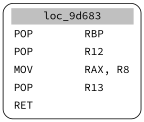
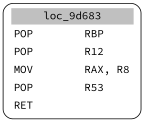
(59, 88) -> (59, 88)
